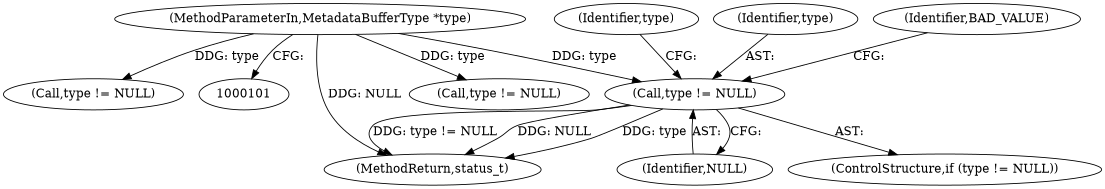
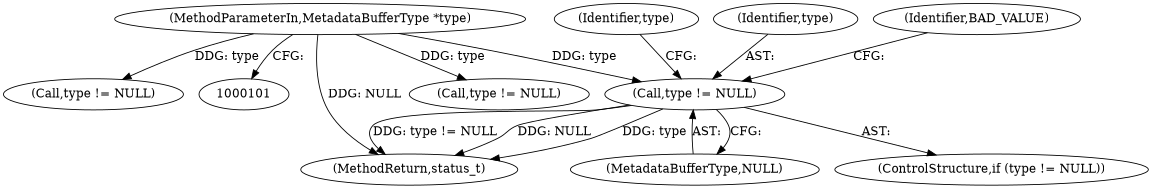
(695, 170) -> (695, 170)
